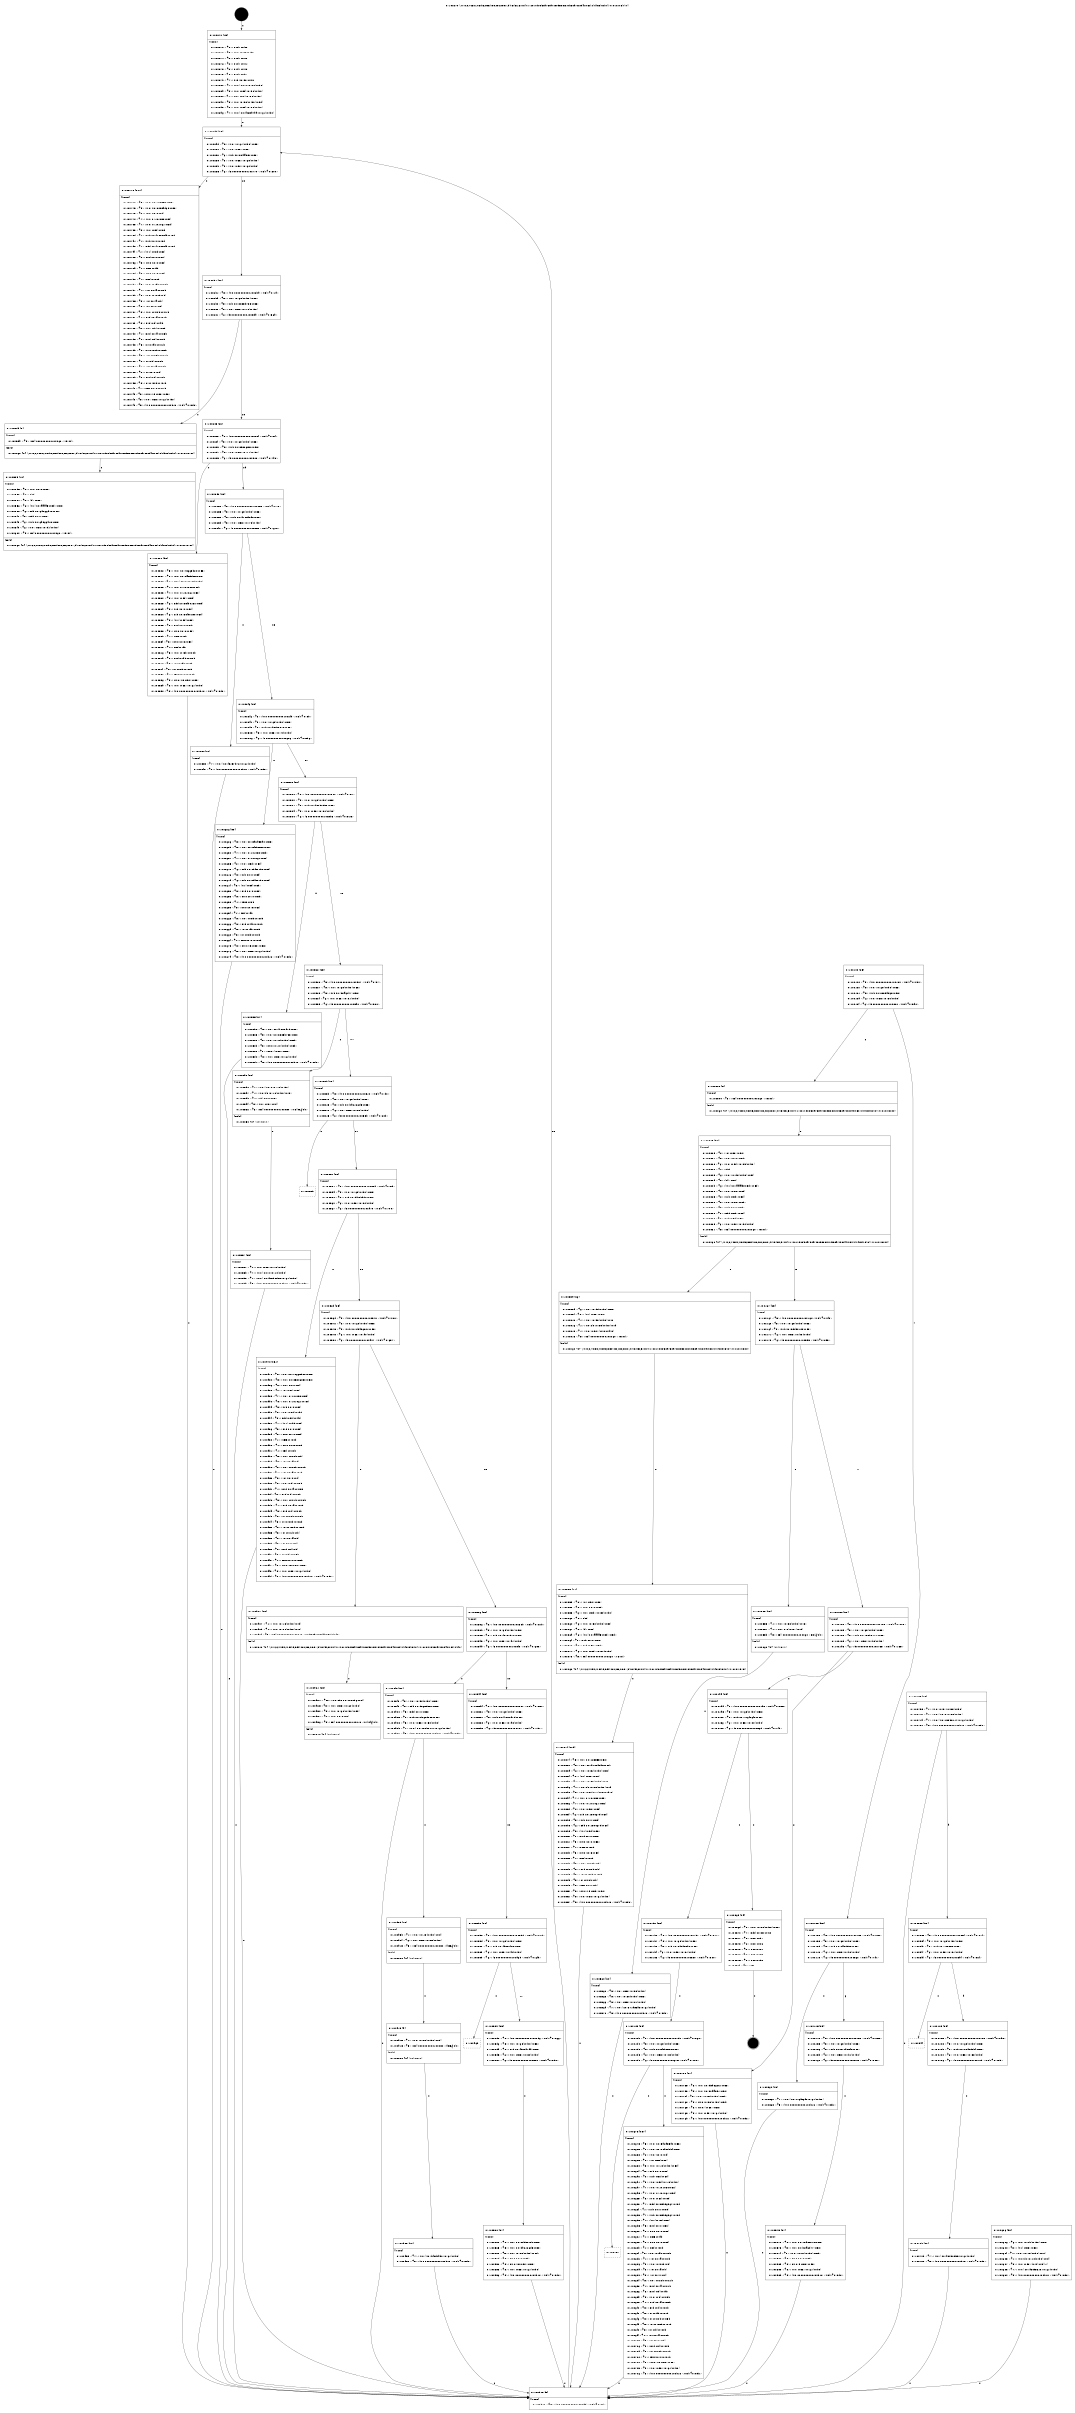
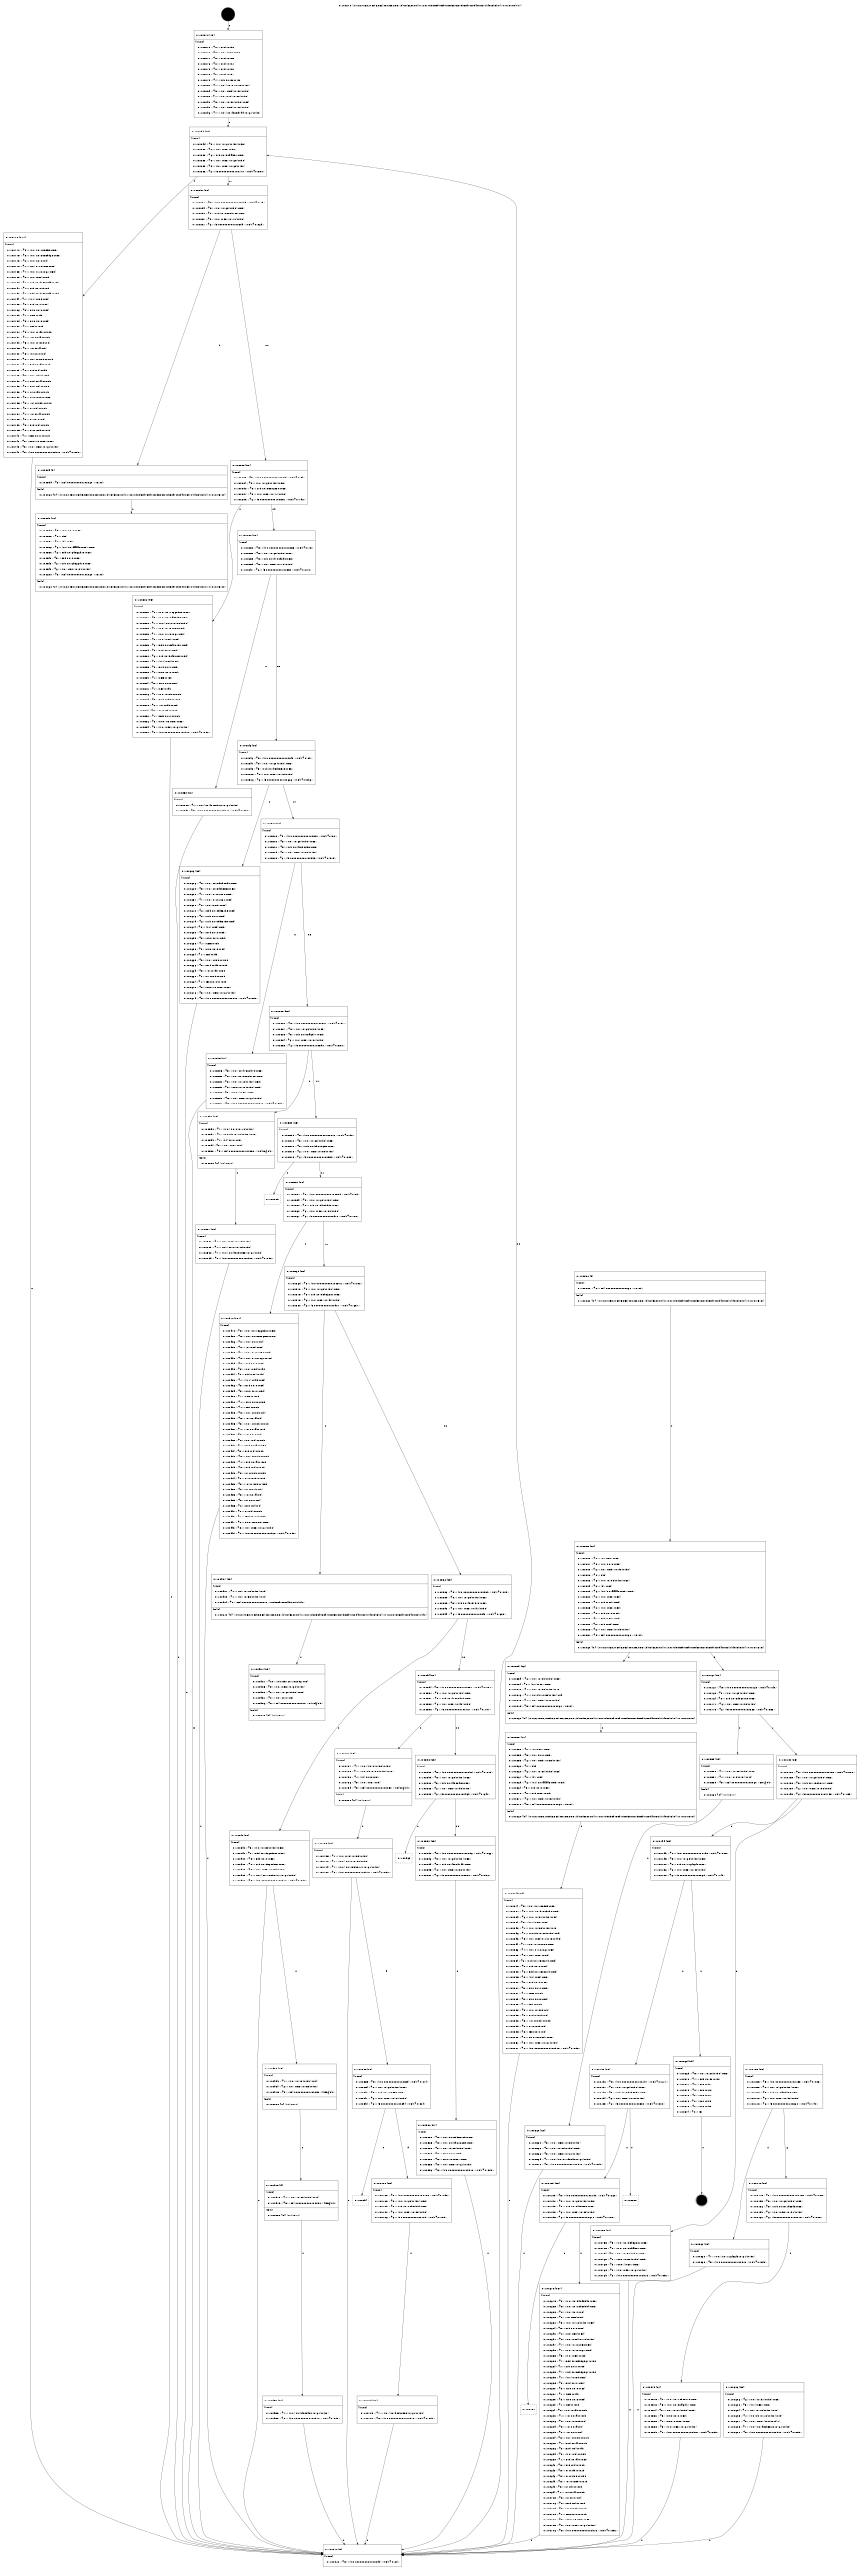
(884, 987) -> none
none -> (31, 1614)
none -> (373, 1777)
none -> (630, 2200)
